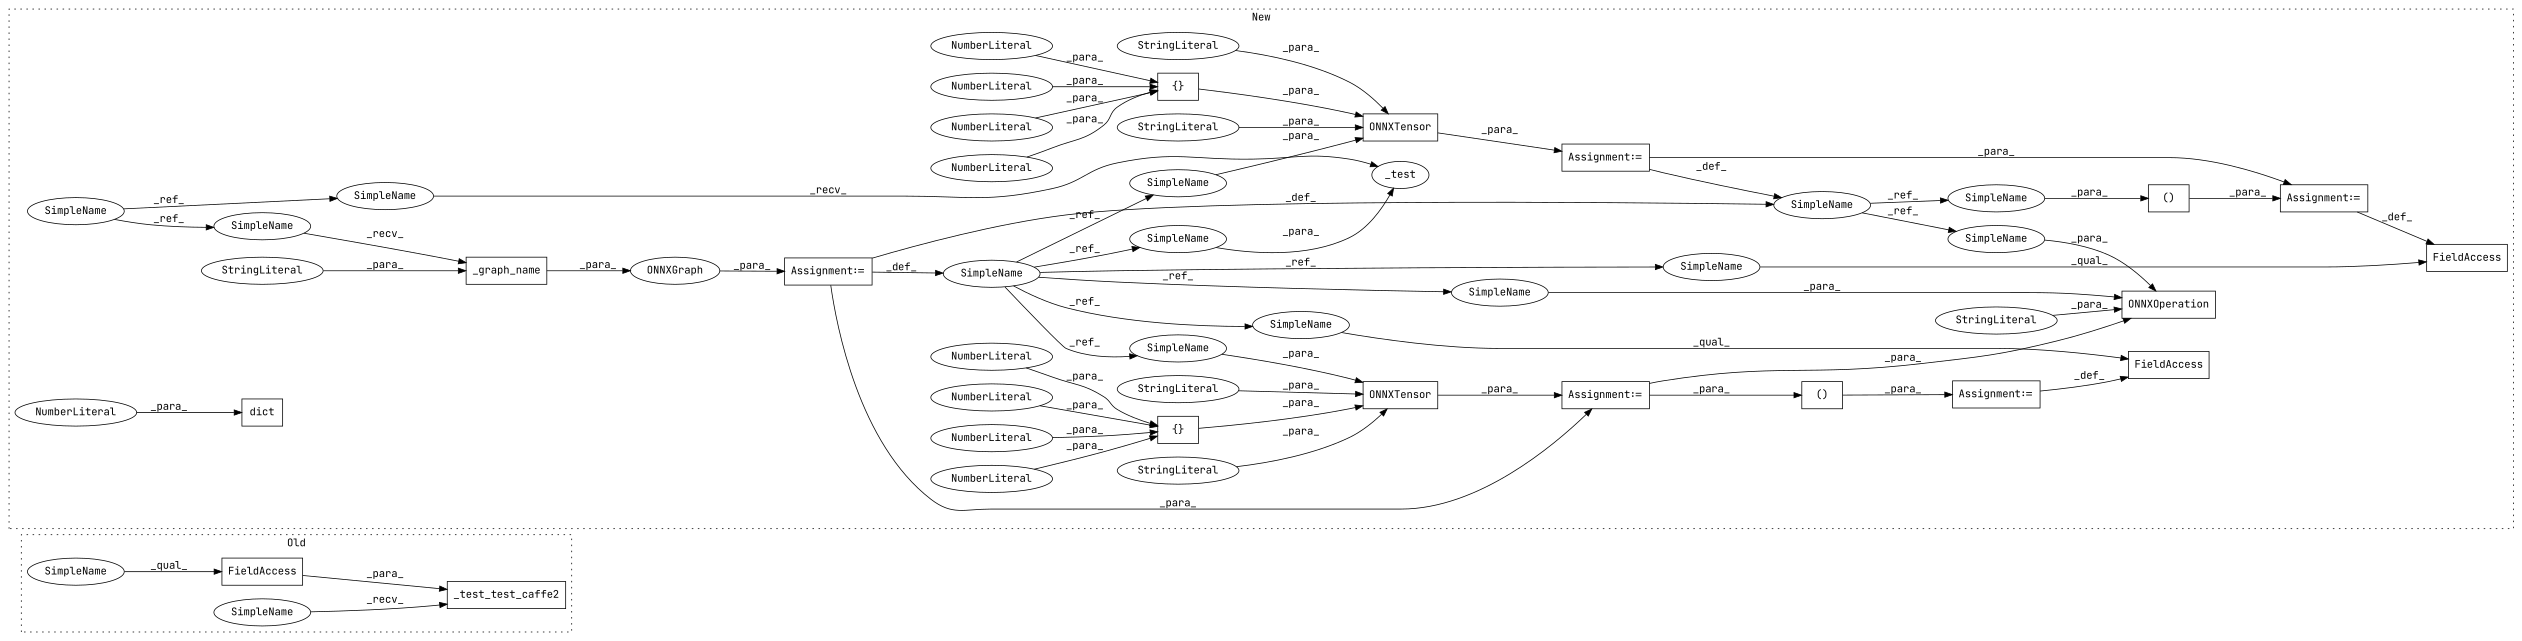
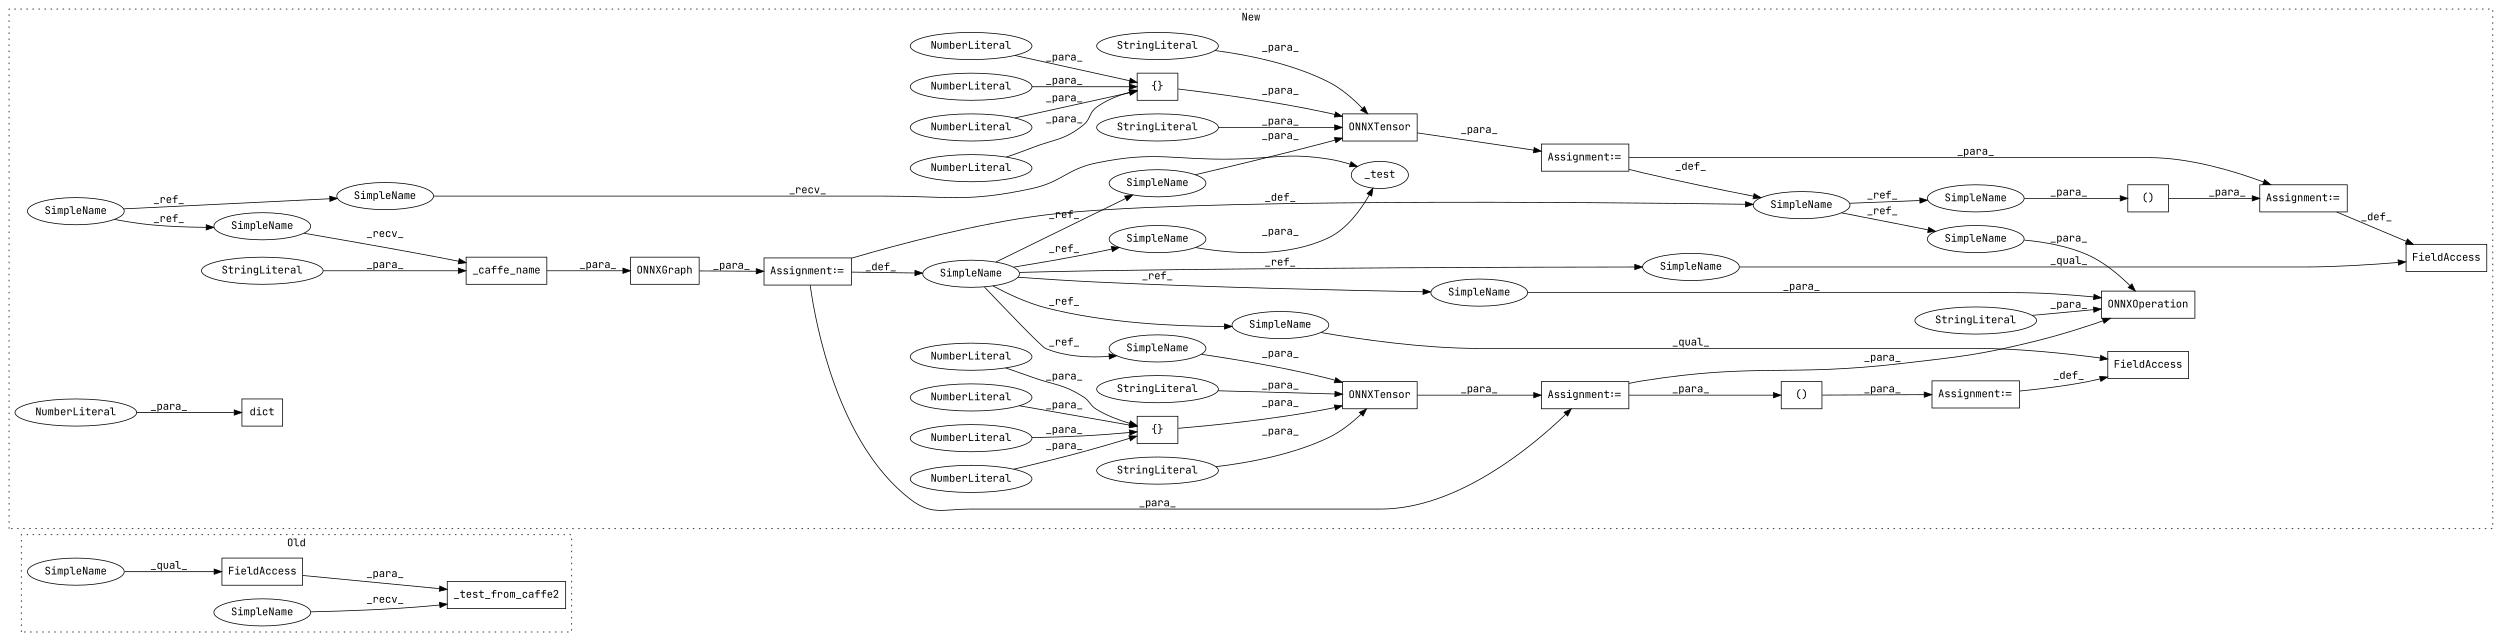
(506, 271) -> (506, 271)
(675, 271) -> (665, 271)
(506, 595) -> (506, 595)
